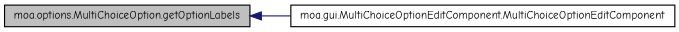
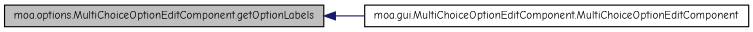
(127, 16) -> (164, 16)
